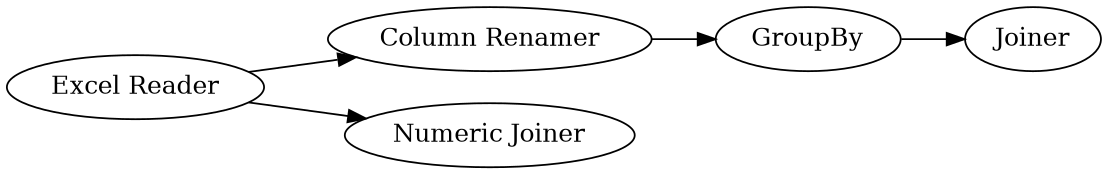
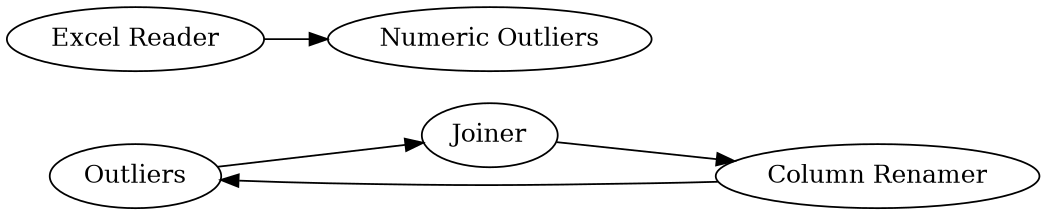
(808, 39) -> (135, 176)
(293, 66) -> (637, 151)
(490, 135) -> (490, 39)
